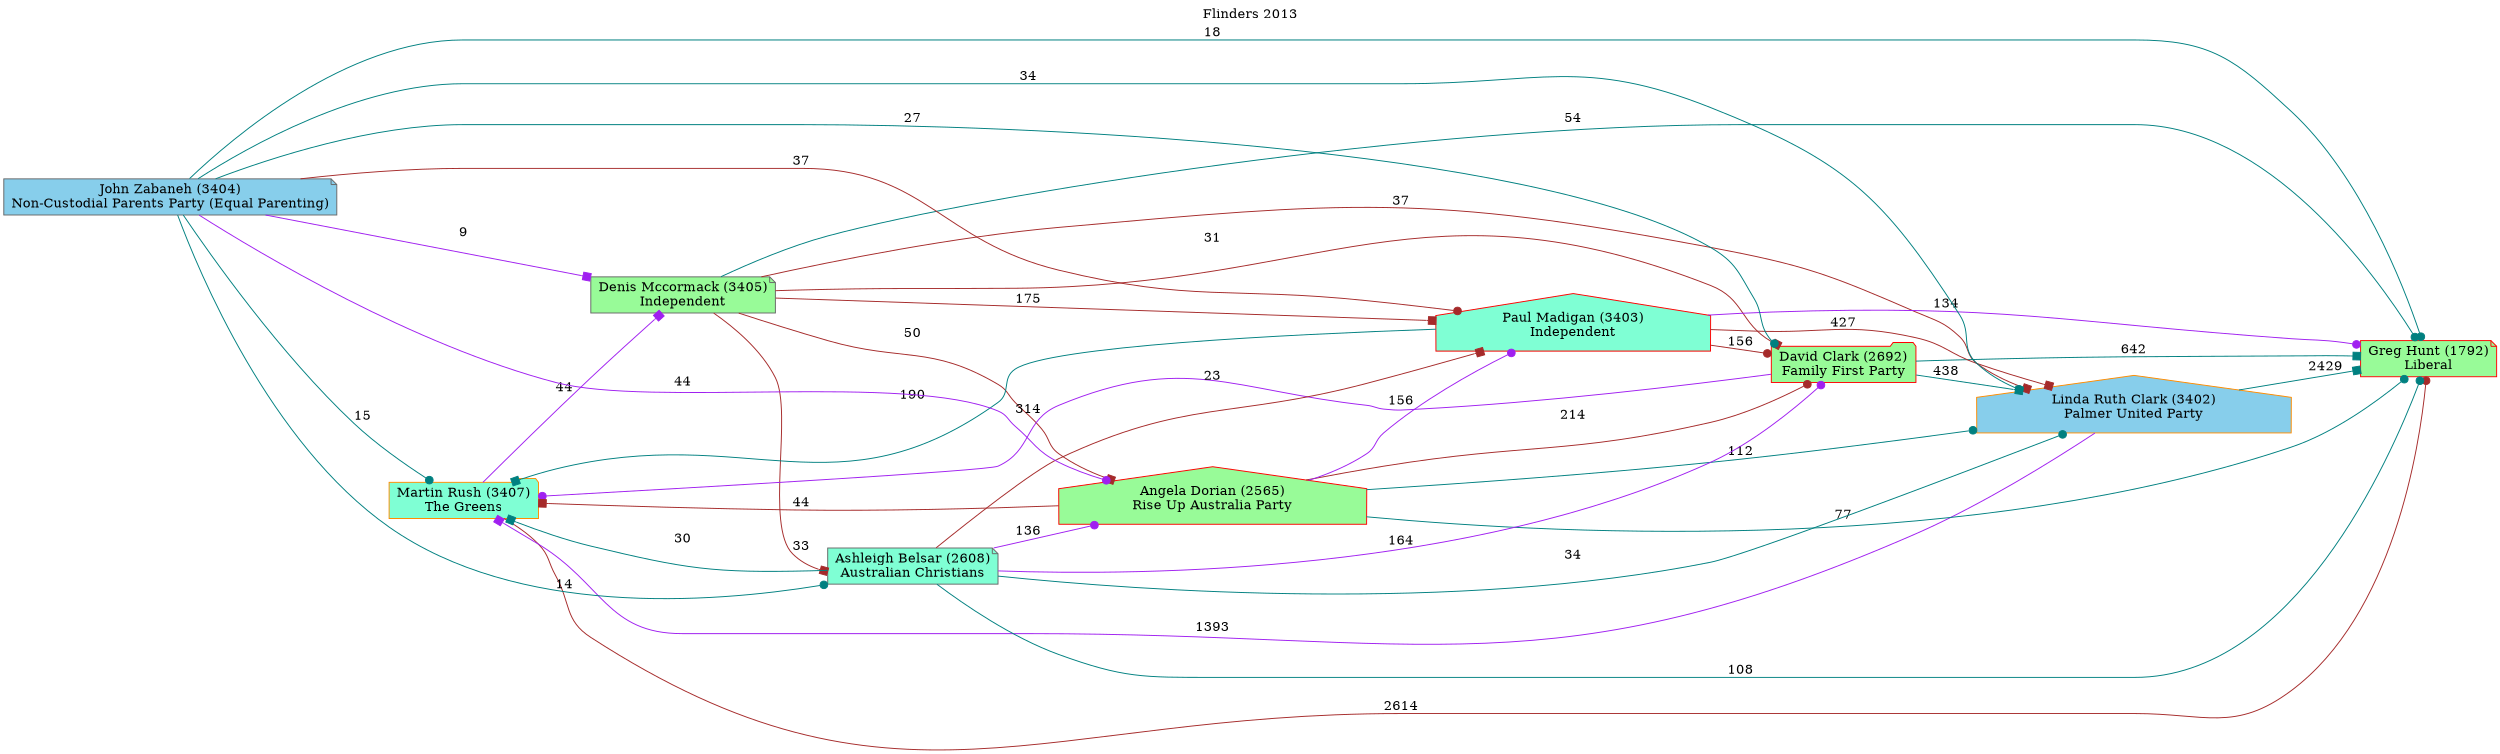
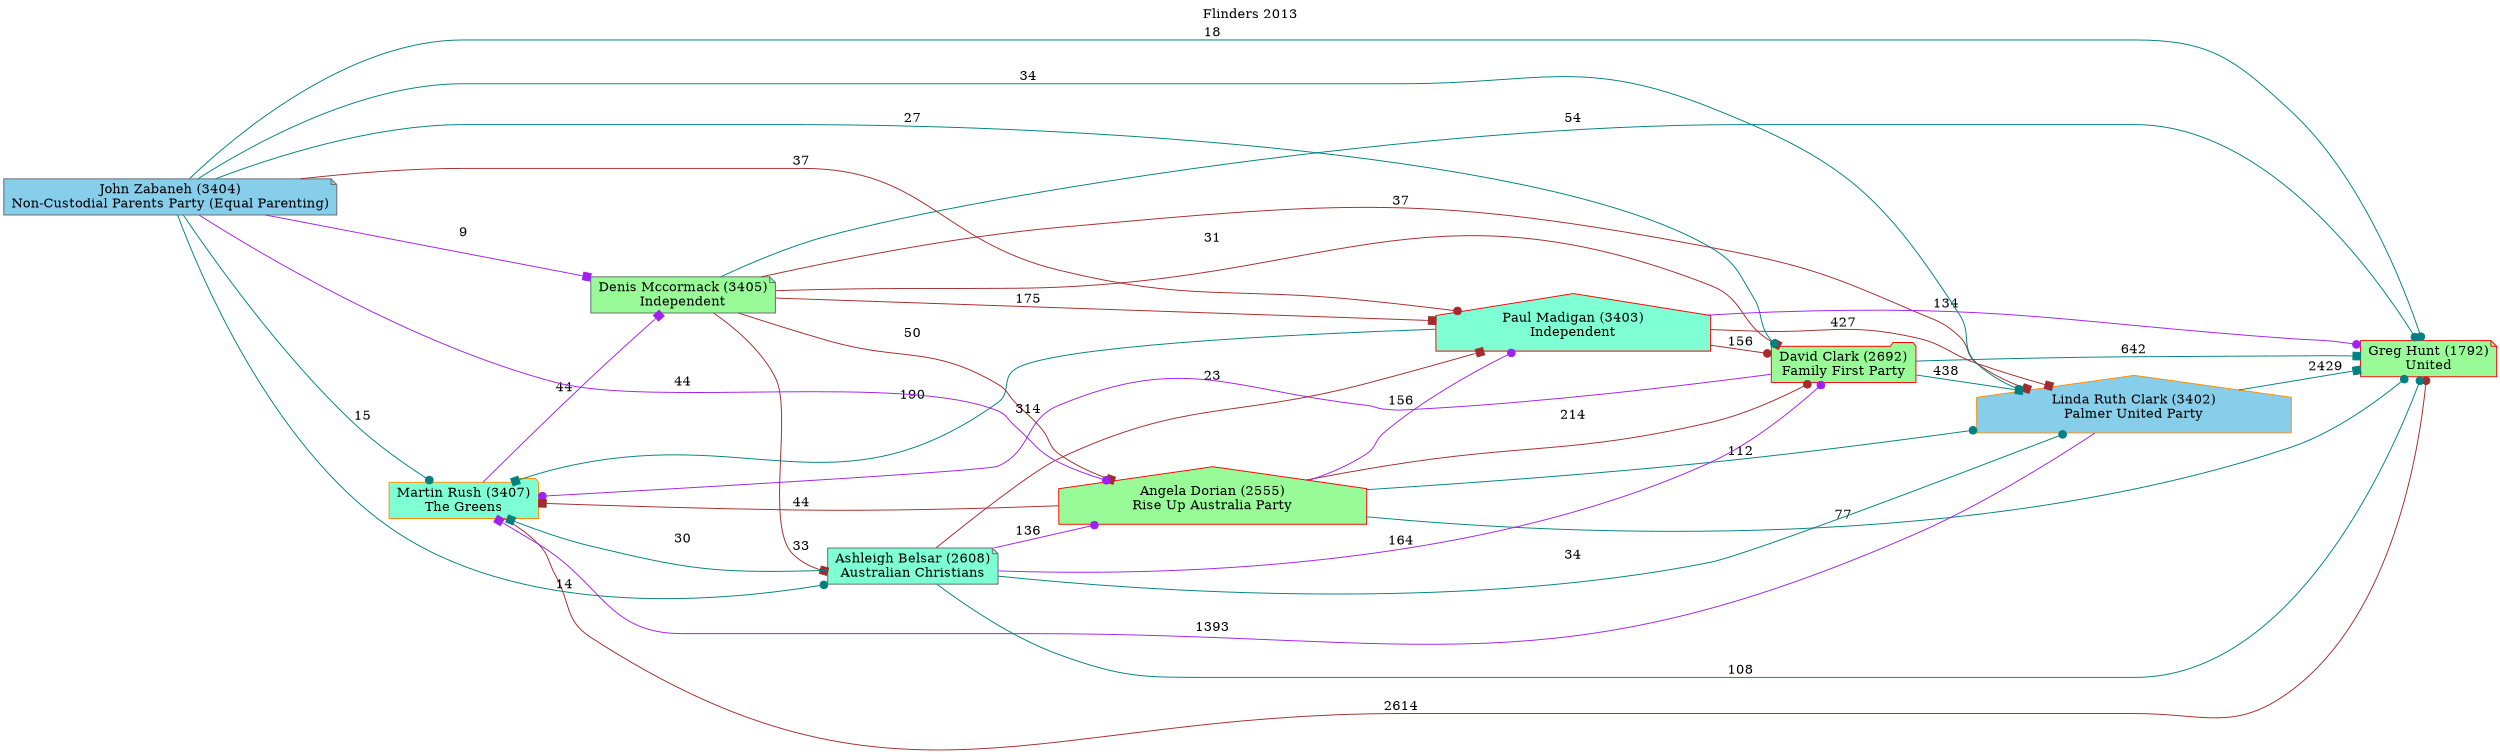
(2429, 359) -> (2429, 359)
(1213, 499) -> (1213, 499)
